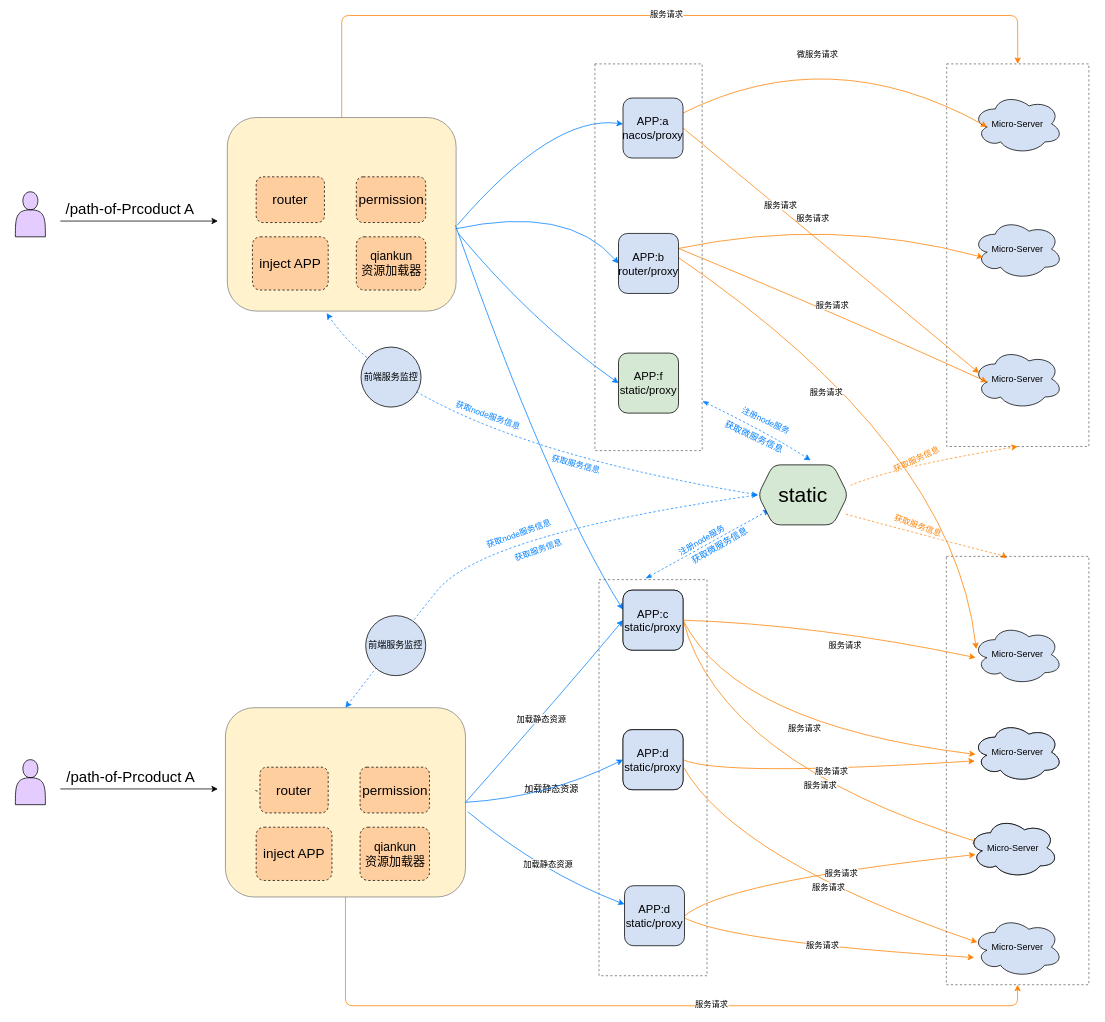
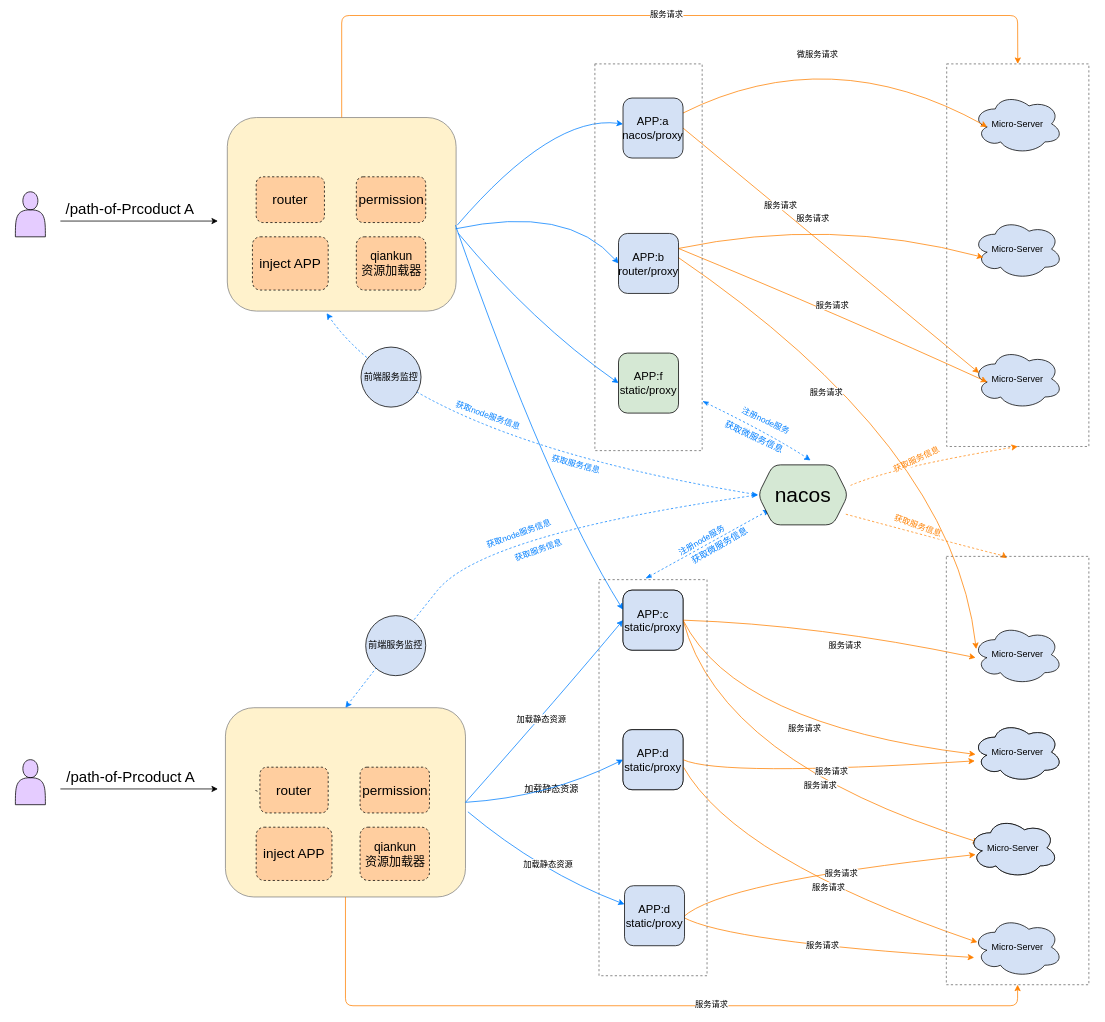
(803, 495) -> (803, 495)
